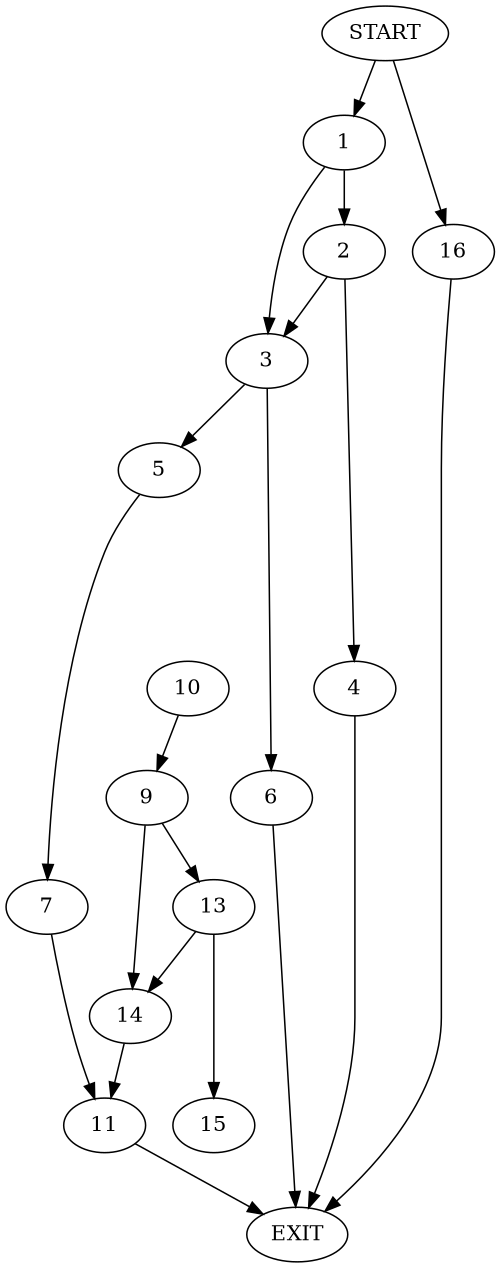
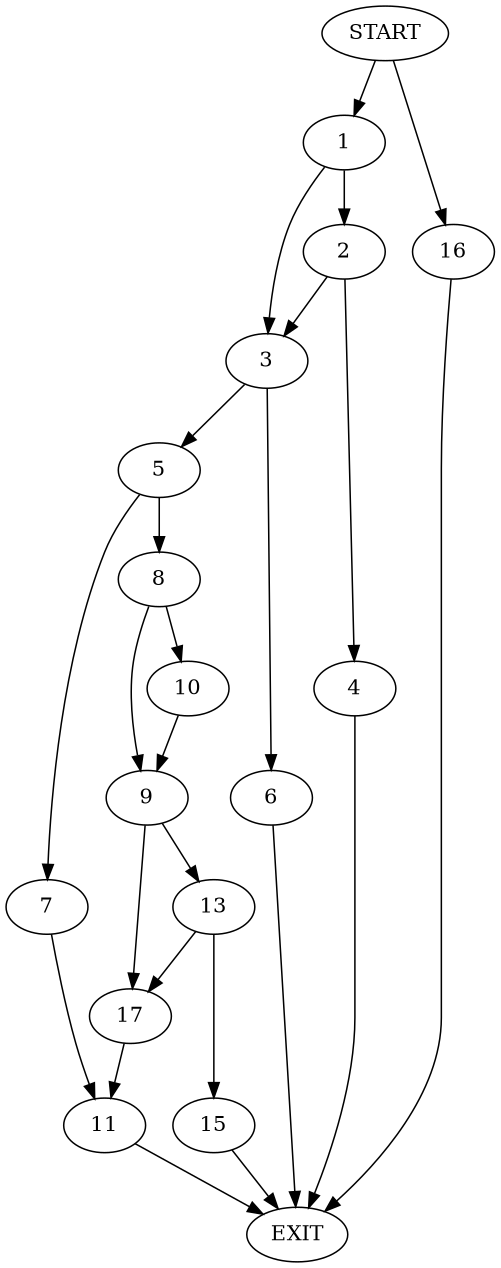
none -> (159, 579)
(130, 1016) -> (130, 1016)
none -> (250, 1173)
